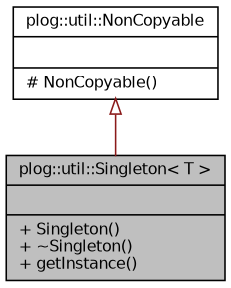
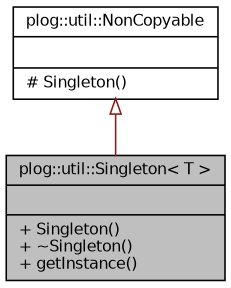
(92, 83) -> (77, 83)
